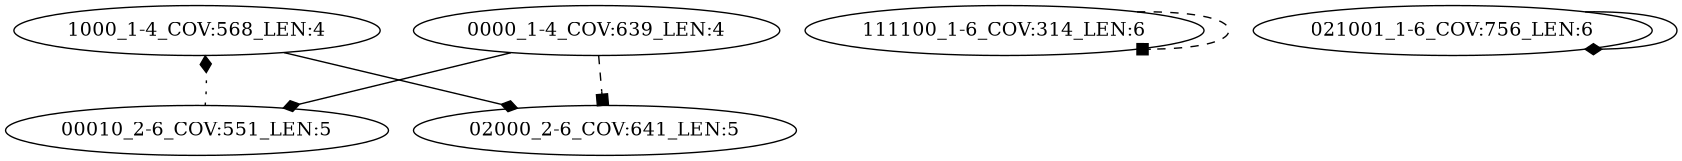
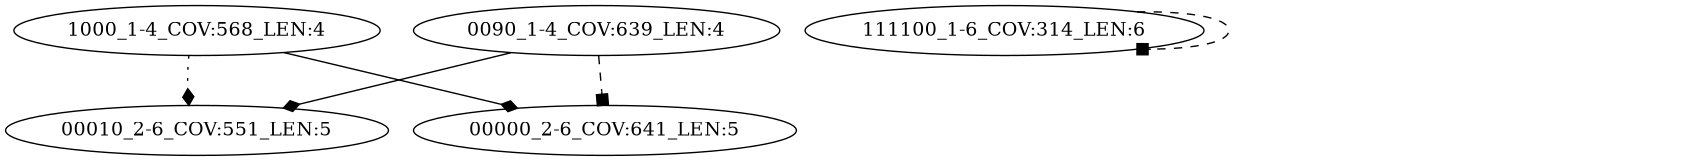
(597, 31) -> (597, 31)
(1453, 31) -> none
(206, 89) -> (188, 72)
(605, 130) -> (605, 130)
